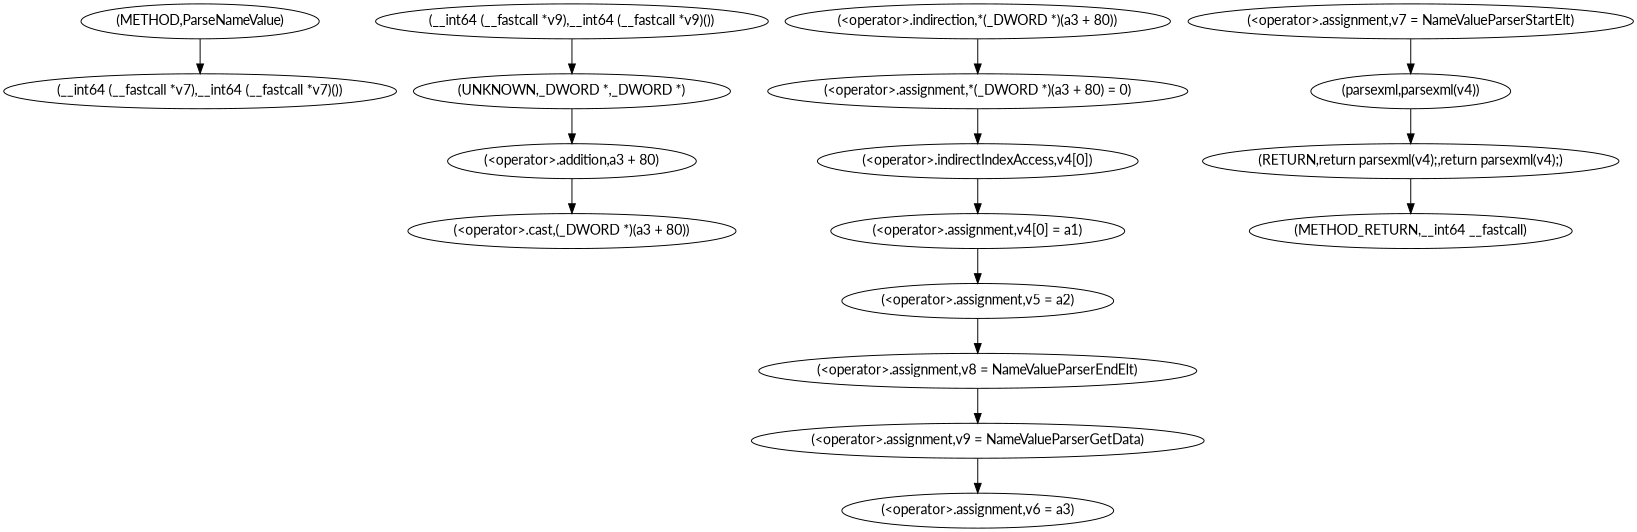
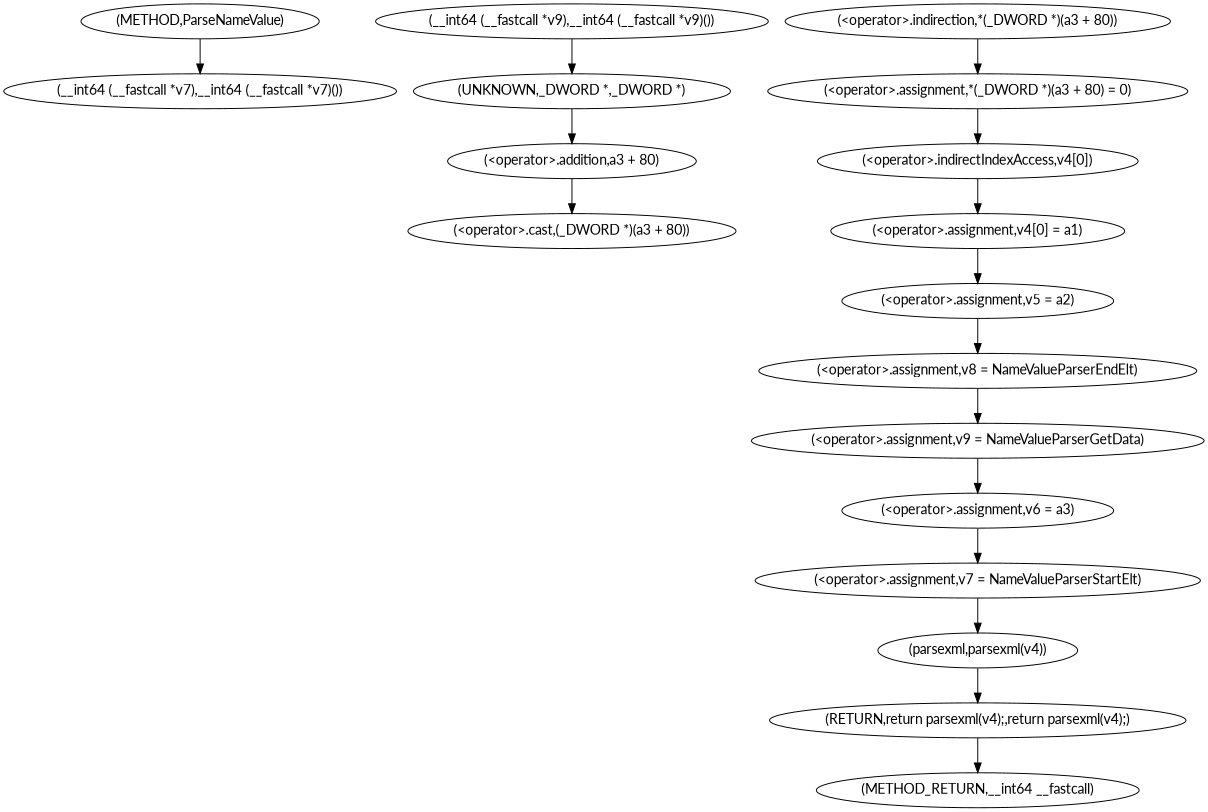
none -> (978, 541)
